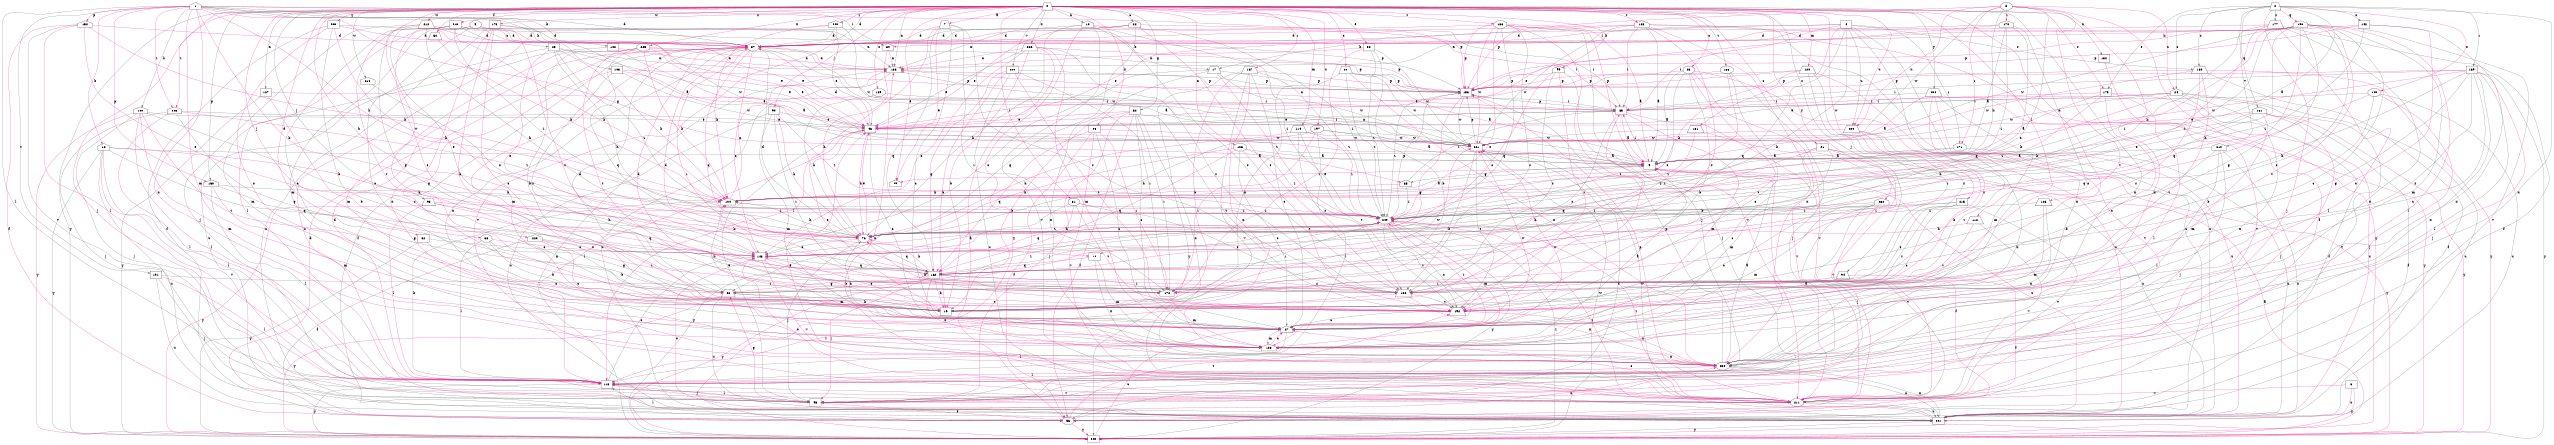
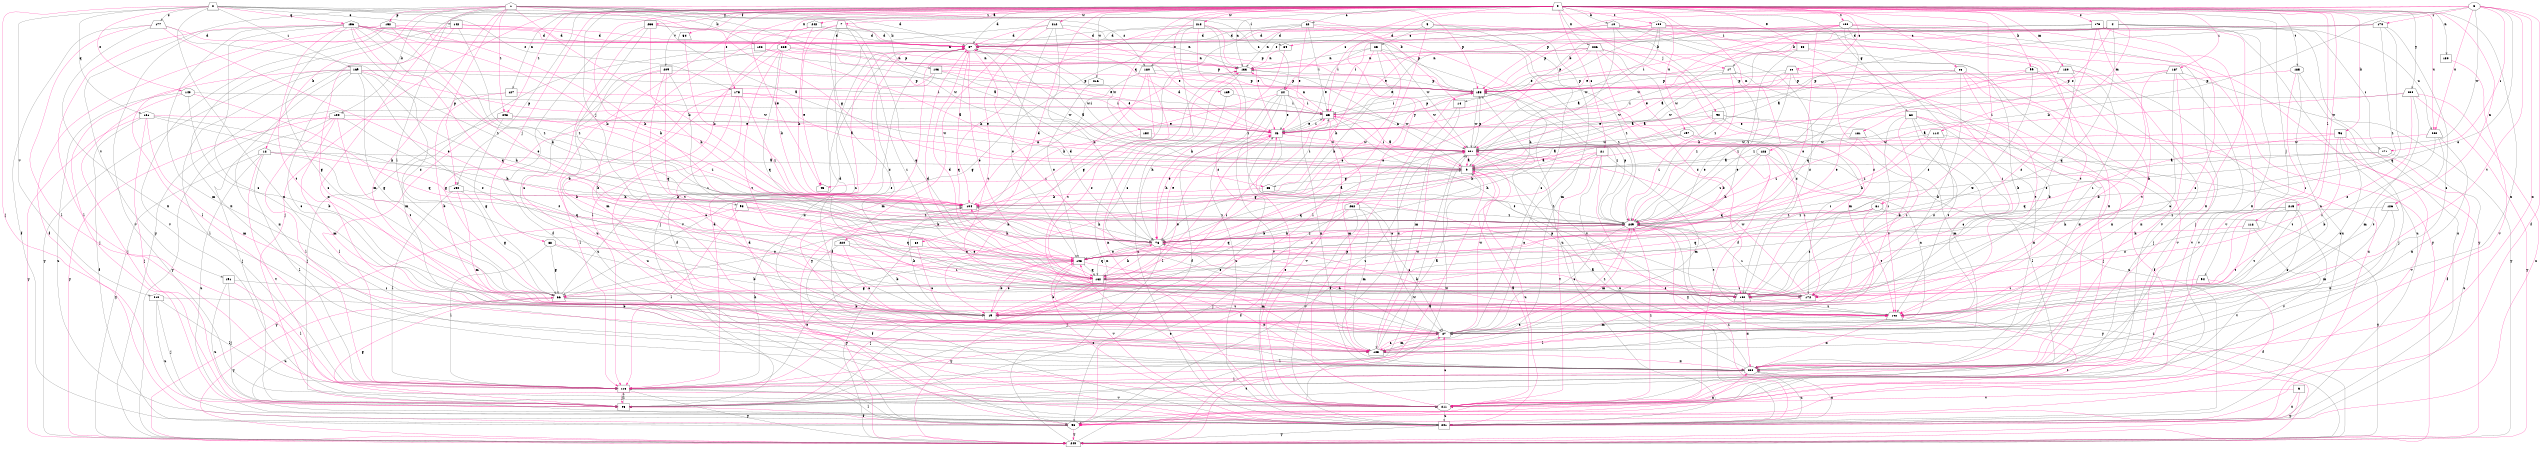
(849, 29) -> (1579, 35)
(2164, 36) -> (600, 36)
none -> (1146, 133)
(2004, 158) -> none
(1703, 211) -> (1509, 215)
(1015, 266) -> (1225, 242)
(116, 282) -> (397, 154)
(1559, 291) -> (1706, 308)
(1093, 439) -> (1073, 444)
